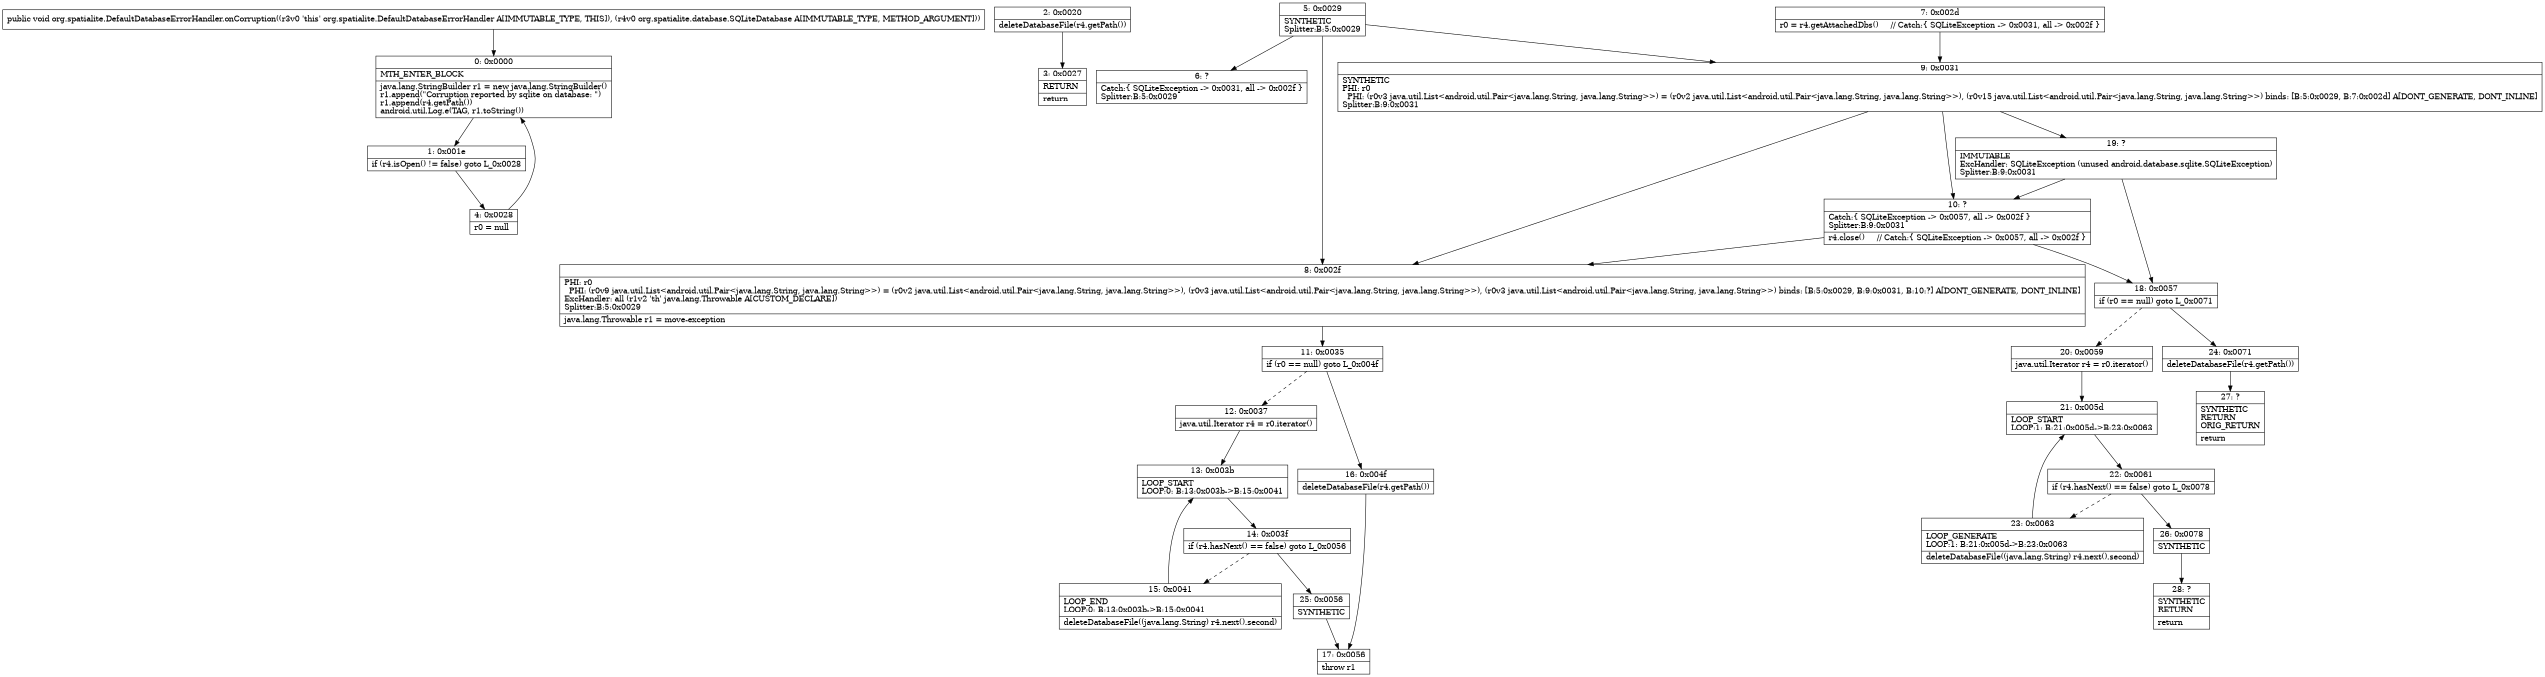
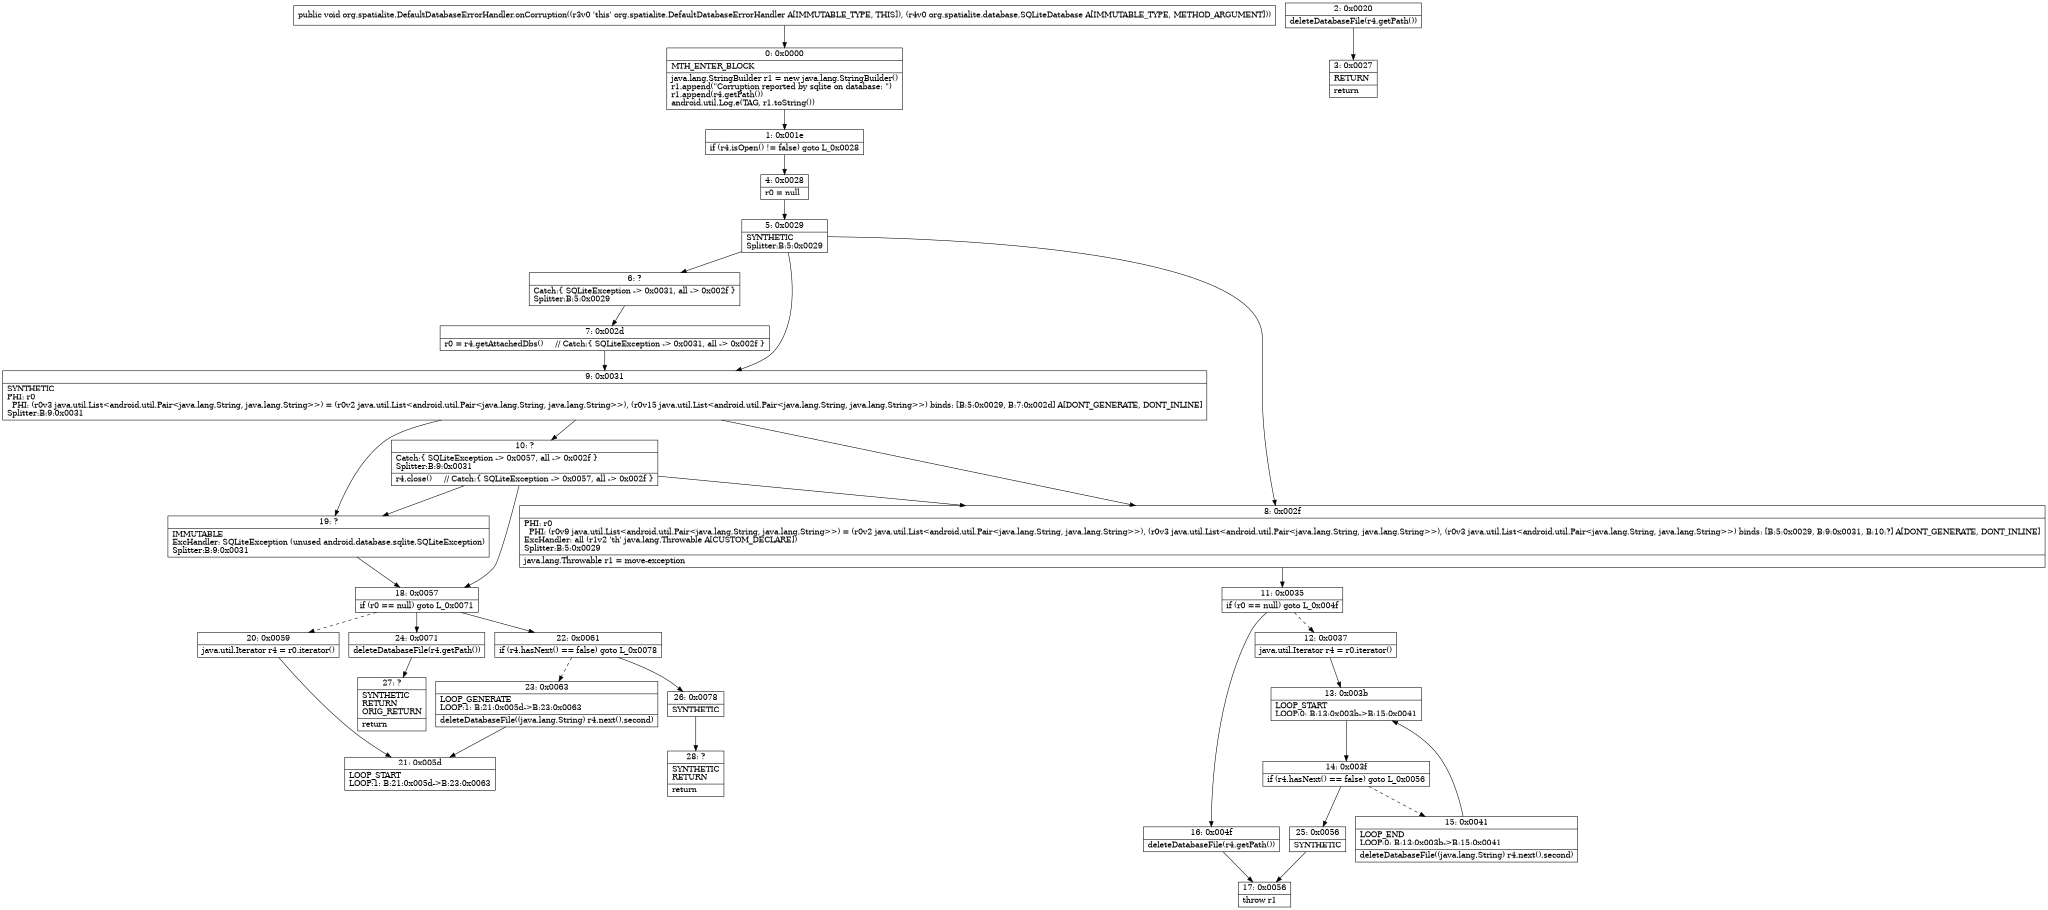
(534, 169) -> (785, 207)
(2042, 188) -> (426, 500)
none -> (620, 314)
(2106, 450) -> (495, 622)
